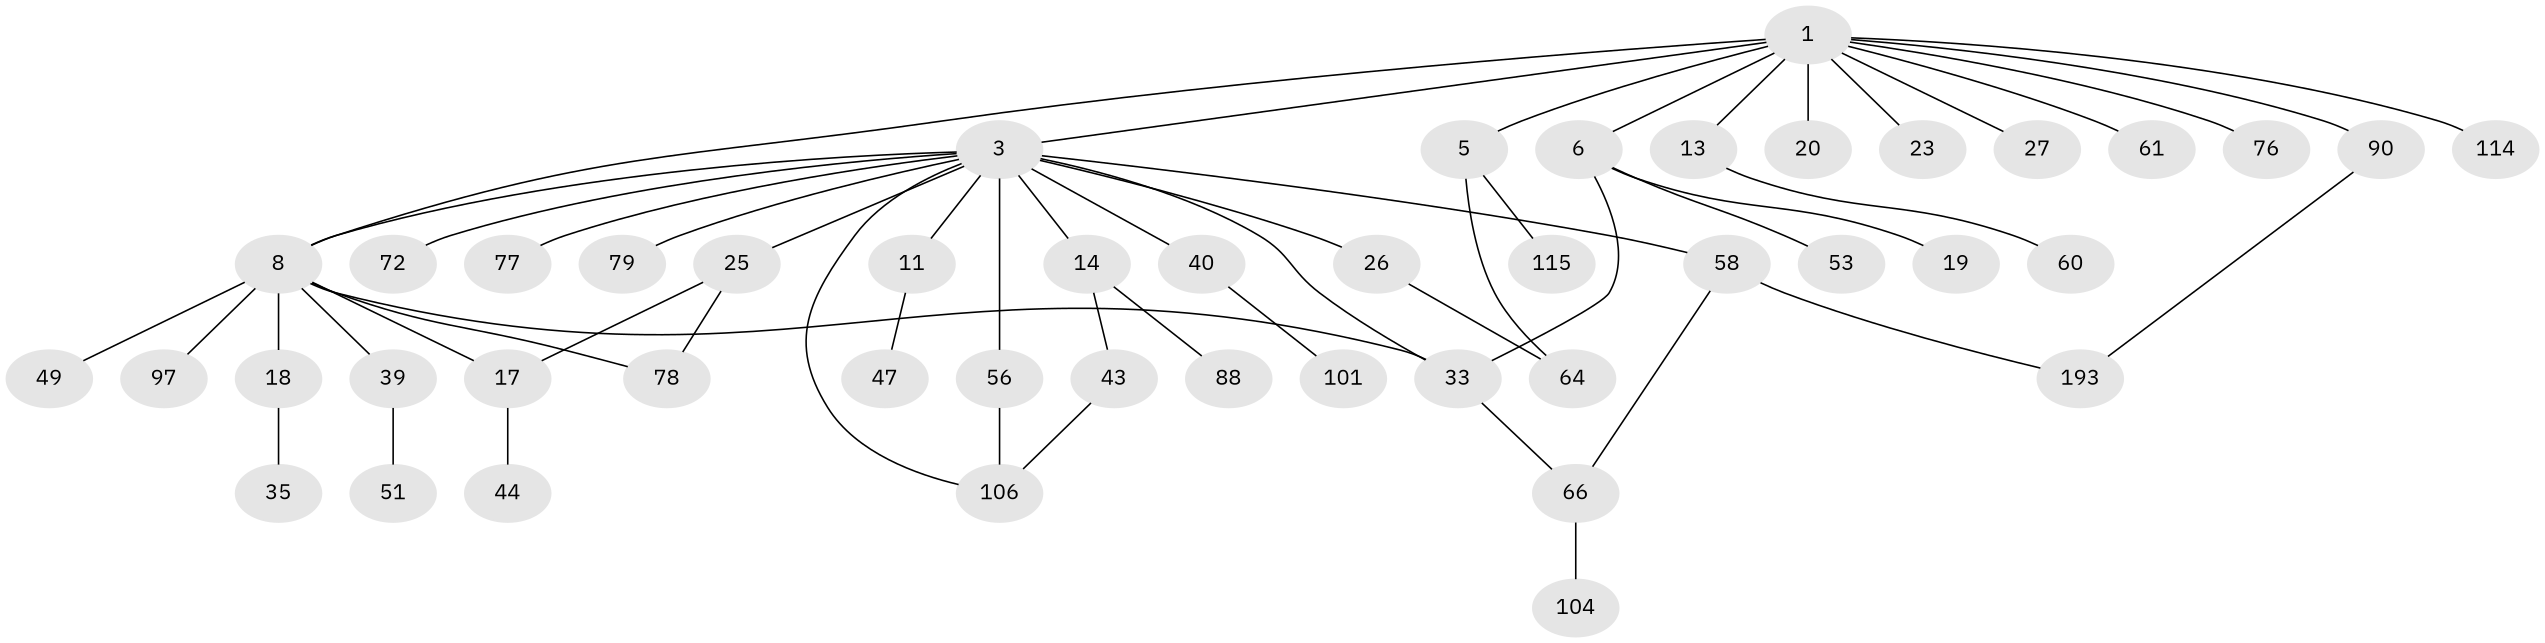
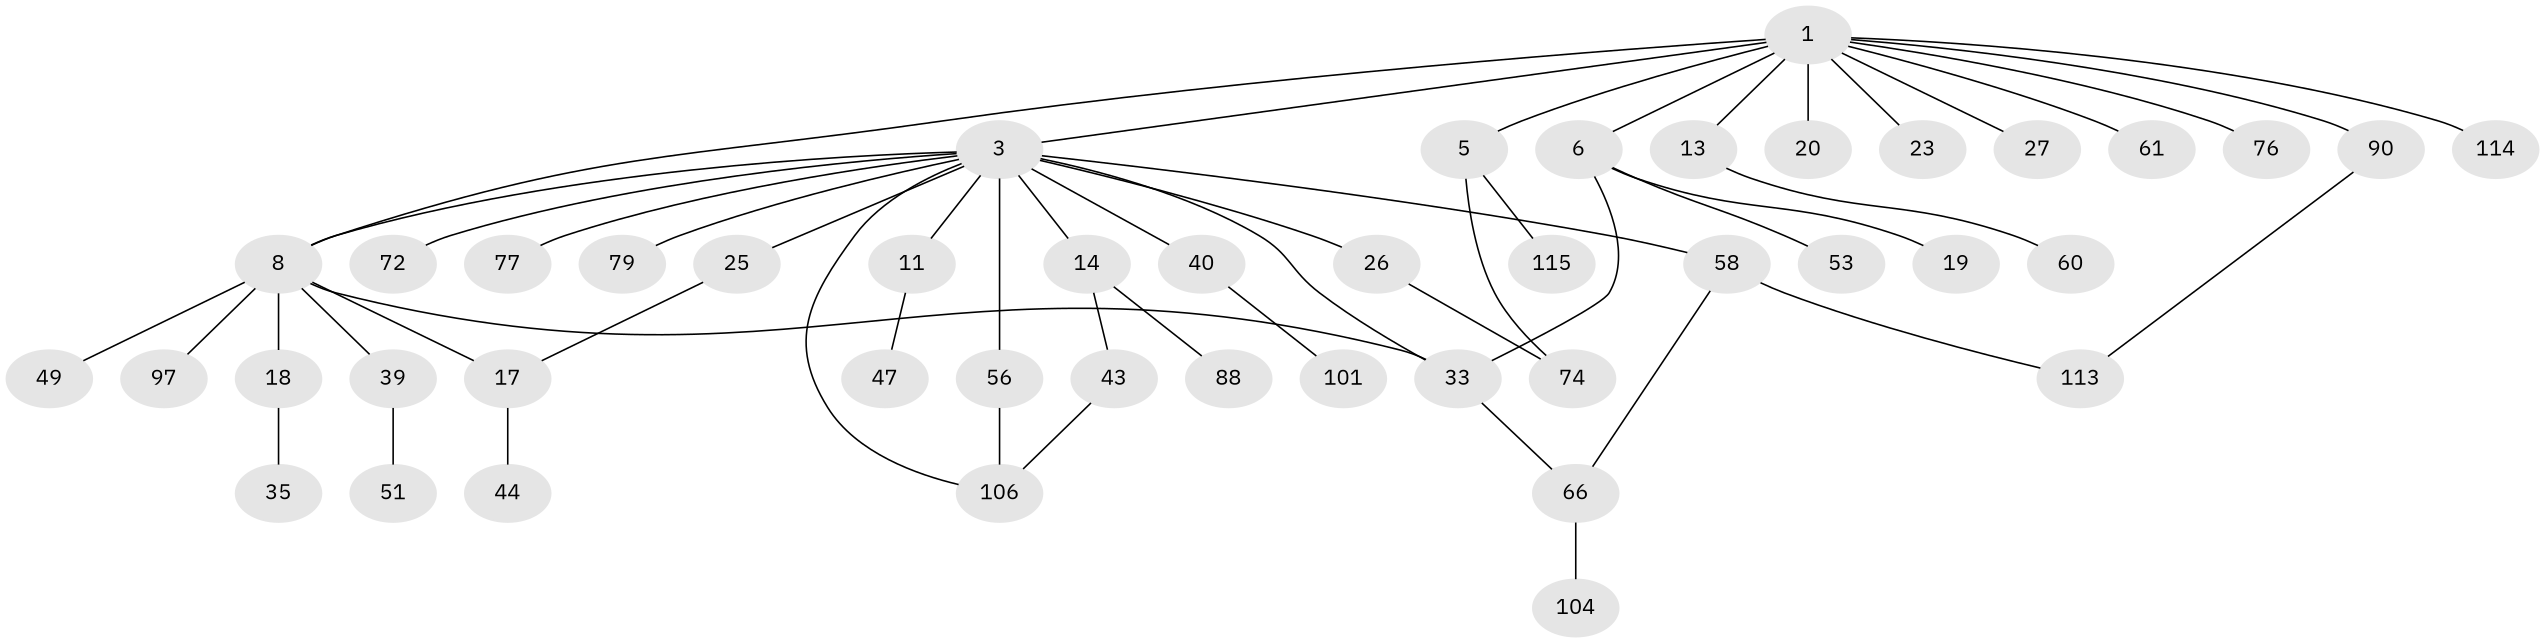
(667, 379) -> none
(1573, 379) -> (1573, 379)
(2080, 379) -> (2080, 379)
